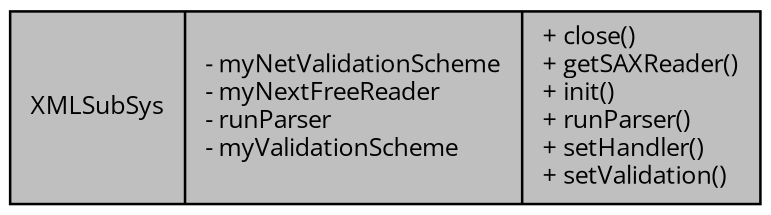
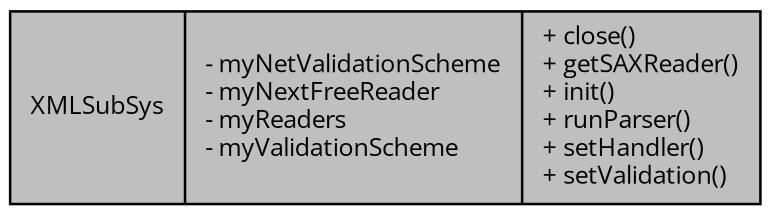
(269, 120) -> (276, 120)
